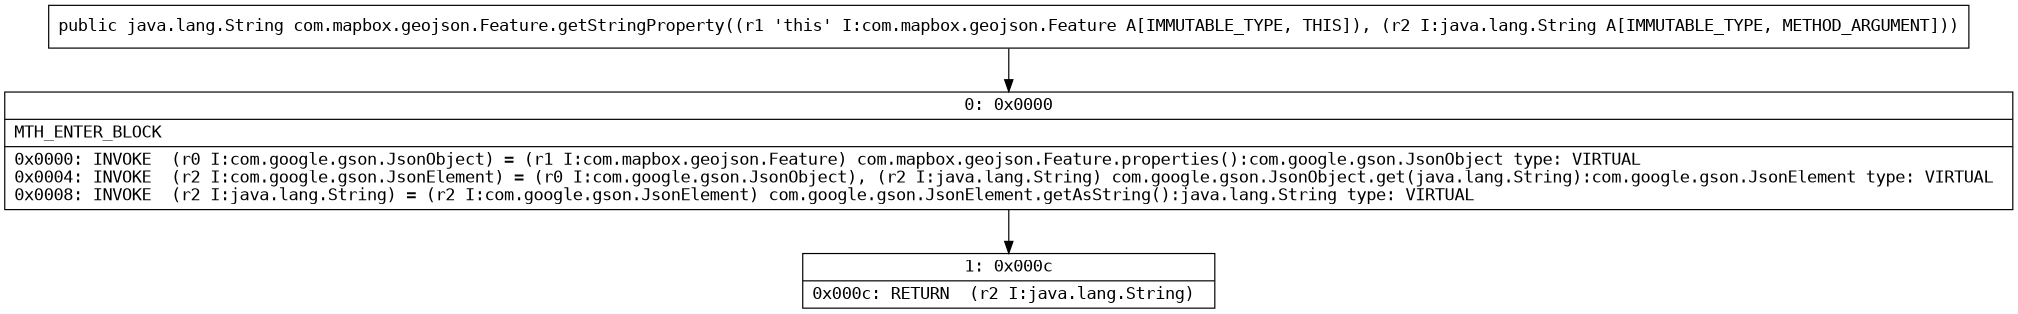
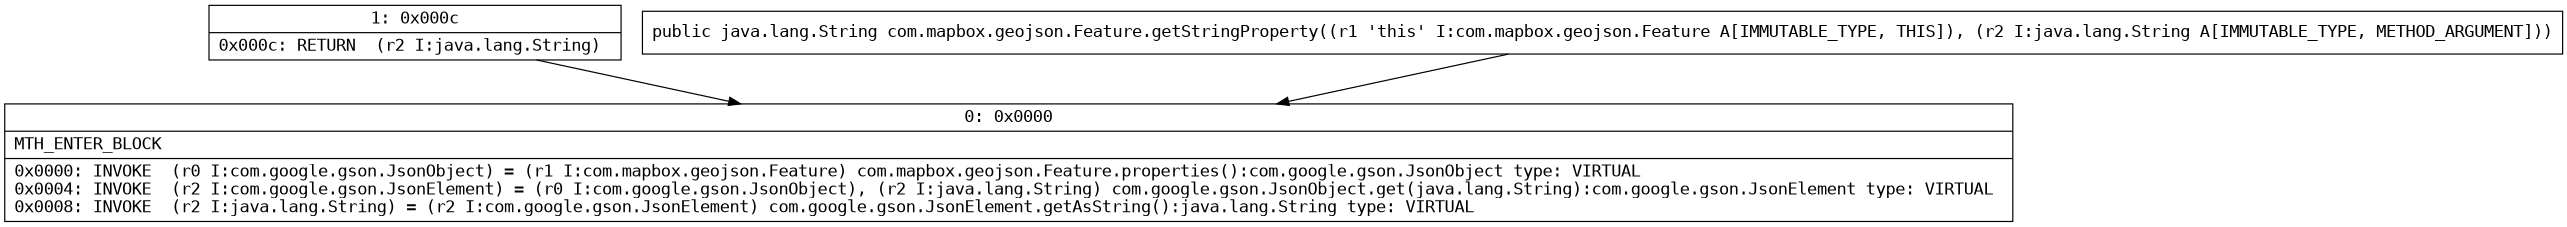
(1009, 226) -> (633, 81)
